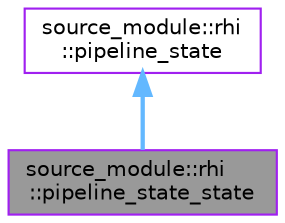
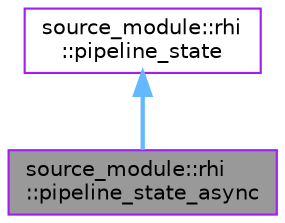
(143, 182) -> (143, 182)
